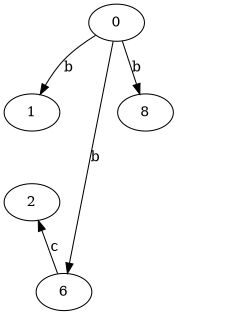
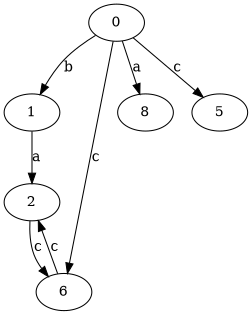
(137, 68) -> (137, 68)
none -> (220, 112)
none -> (32, 152)
(96, 157) -> (96, 157)
none -> (32, 246)
